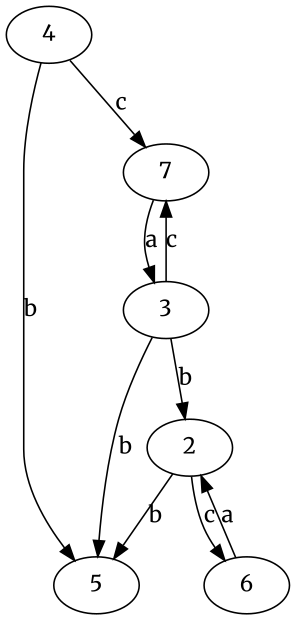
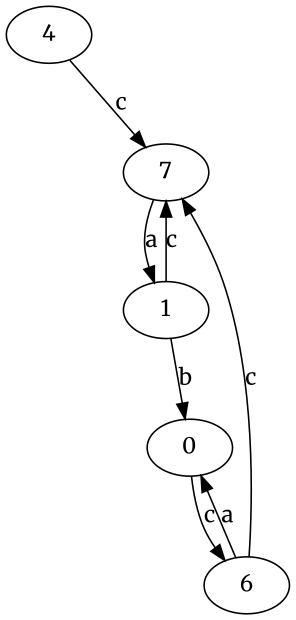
(166, 310) -> (166, 310)
none -> (245, 380)
(190, 448) -> (190, 448)
(96, 585) -> none
